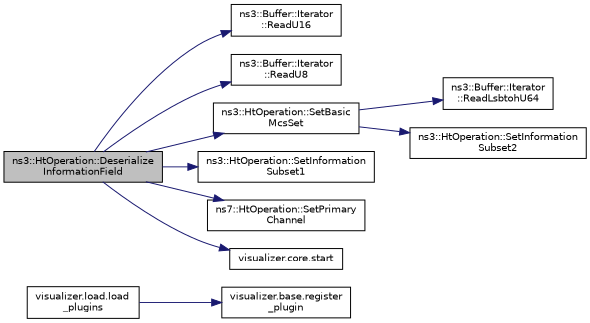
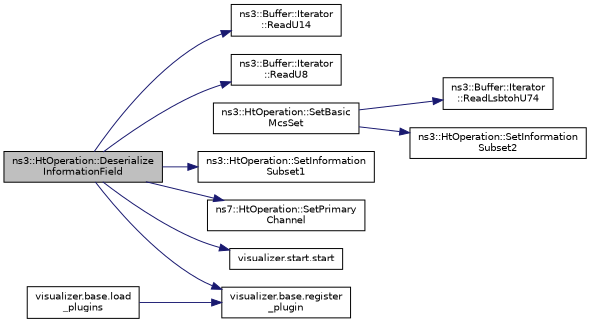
(286, 20) -> (286, 20)
(498, 94) -> (498, 94)
(180, 144) -> (148, 241)
(286, 259) -> (286, 259)
(83, 303) -> (83, 303)
